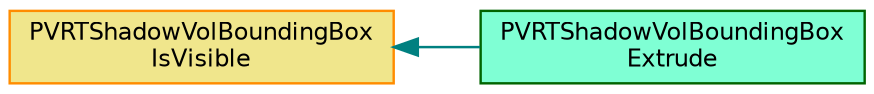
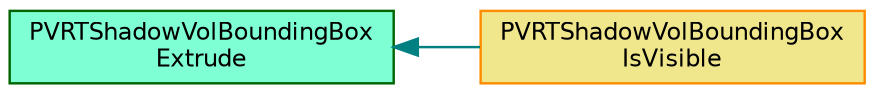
(449, 47) -> (449, 47)
